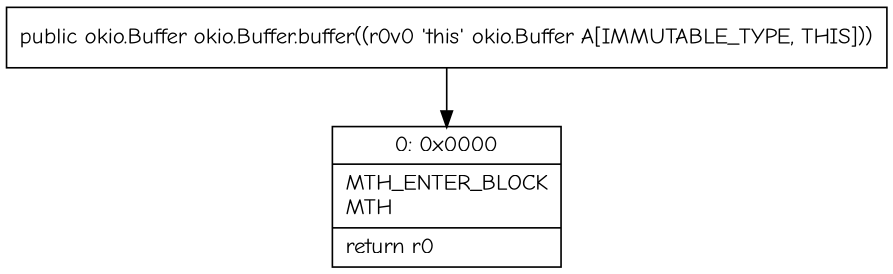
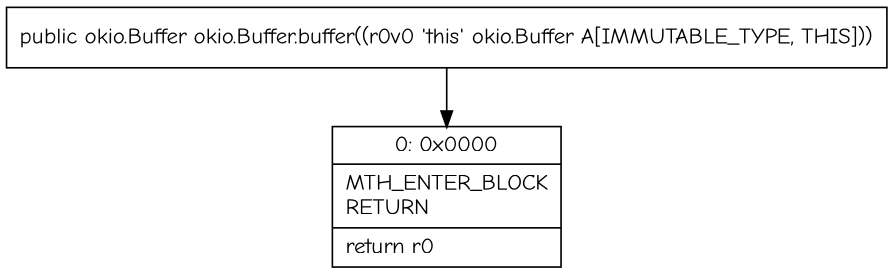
(369, 207) -> (388, 207)
